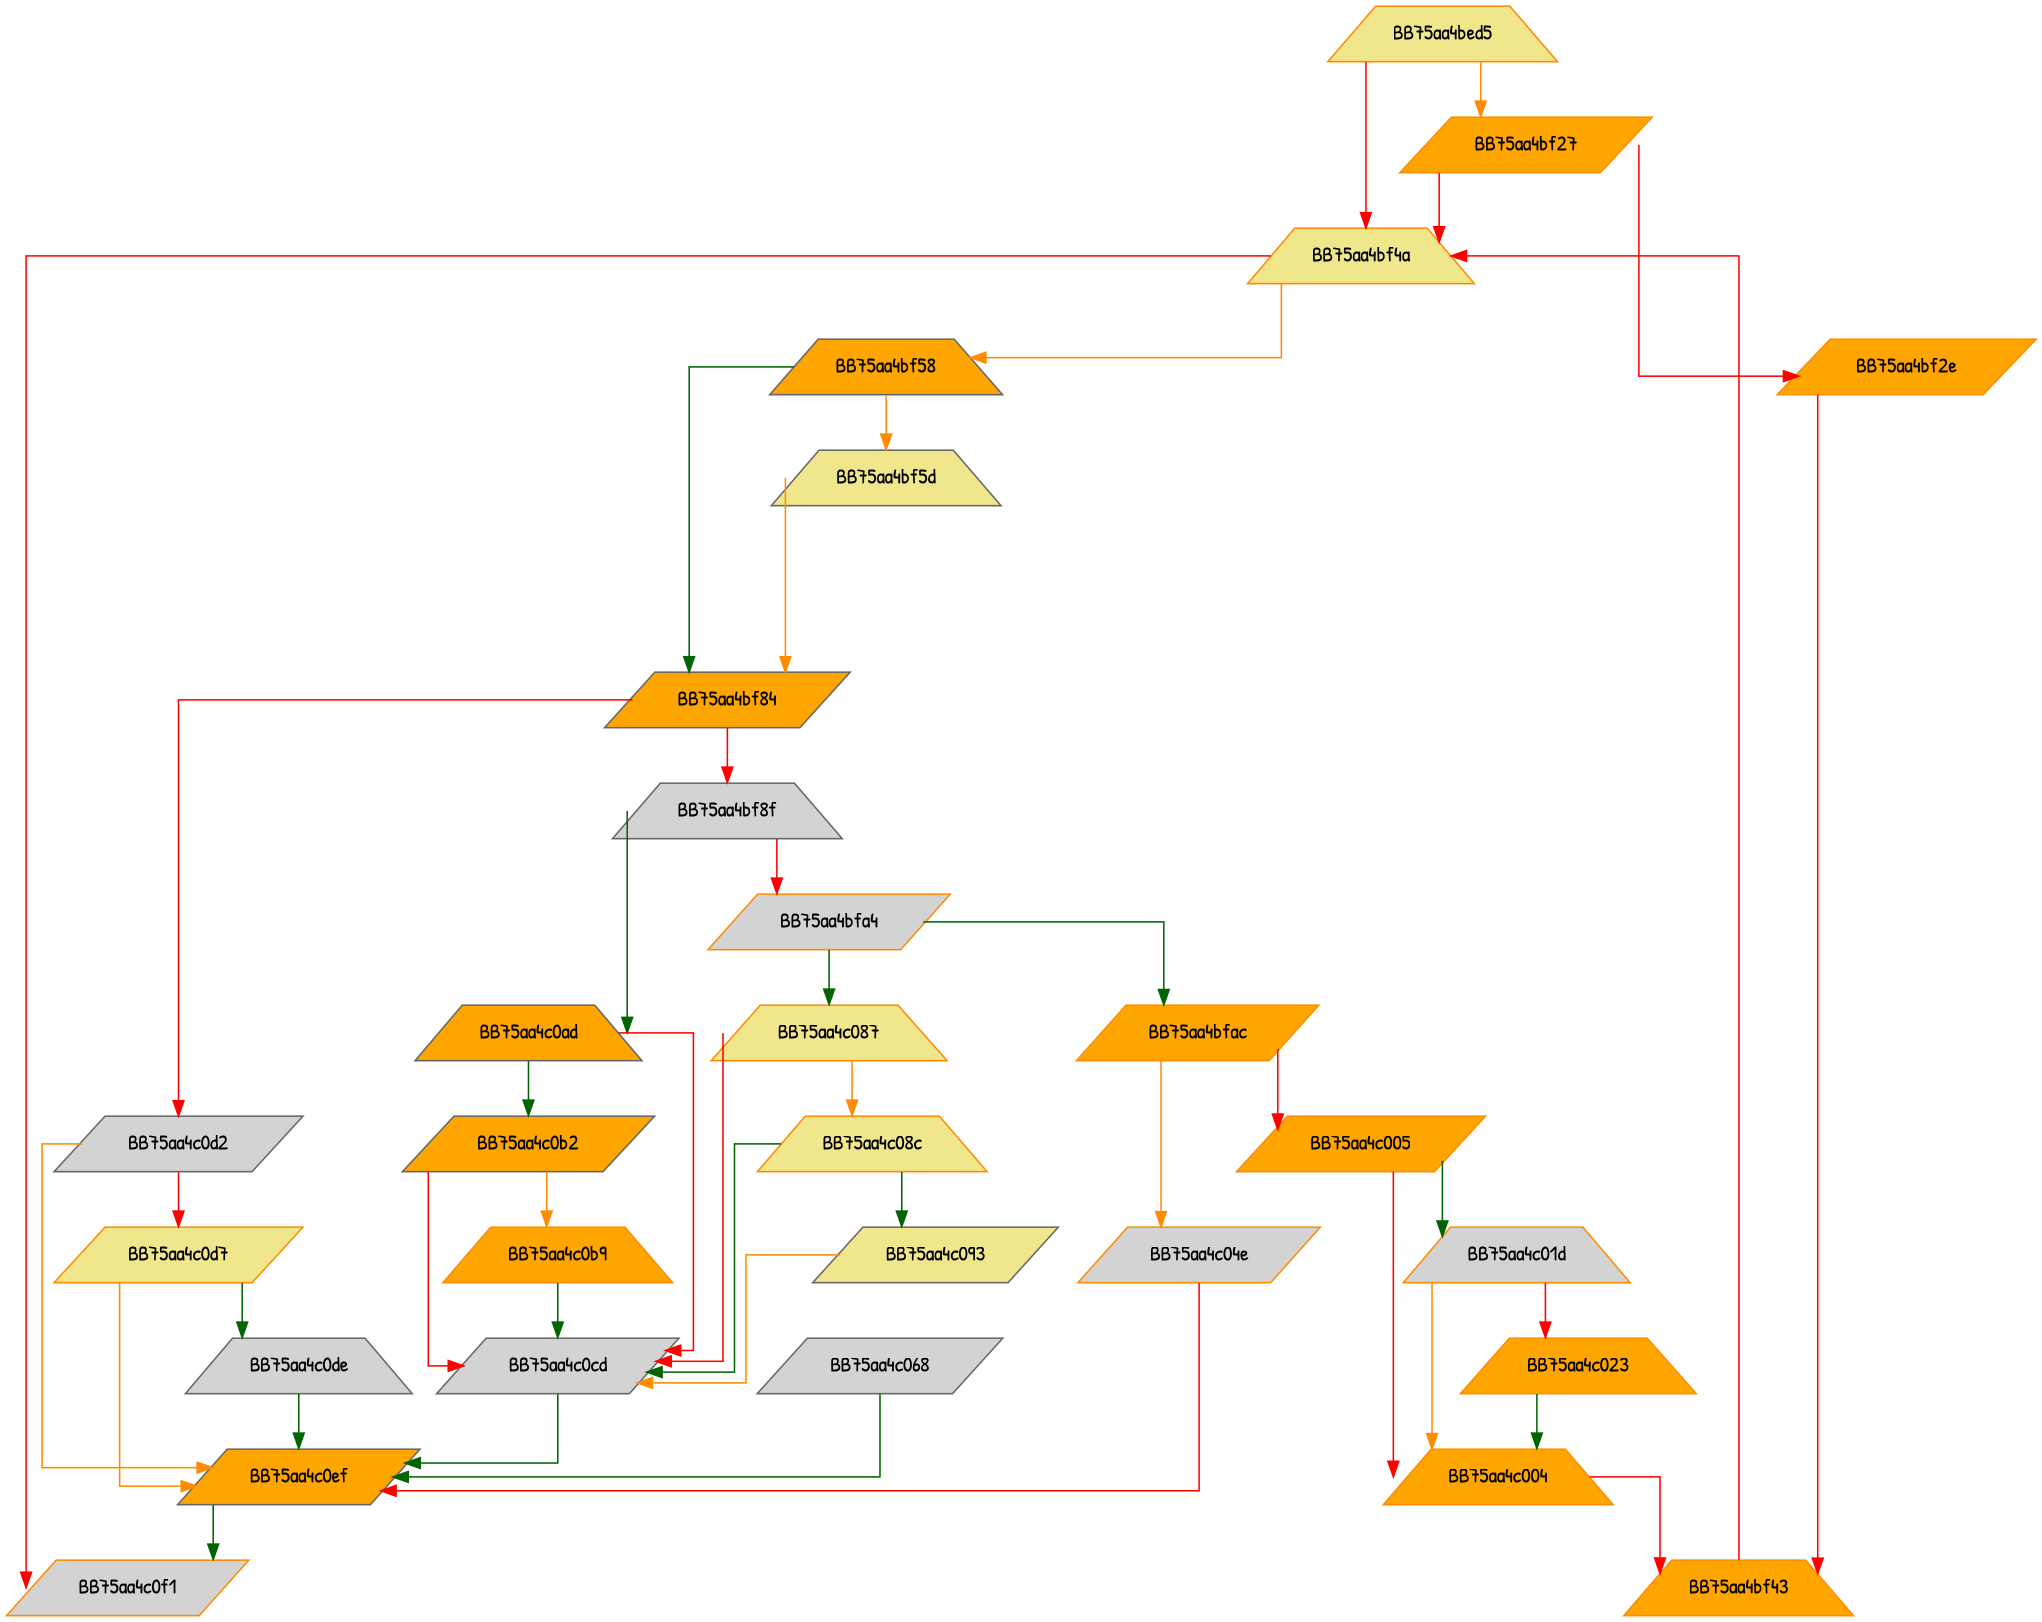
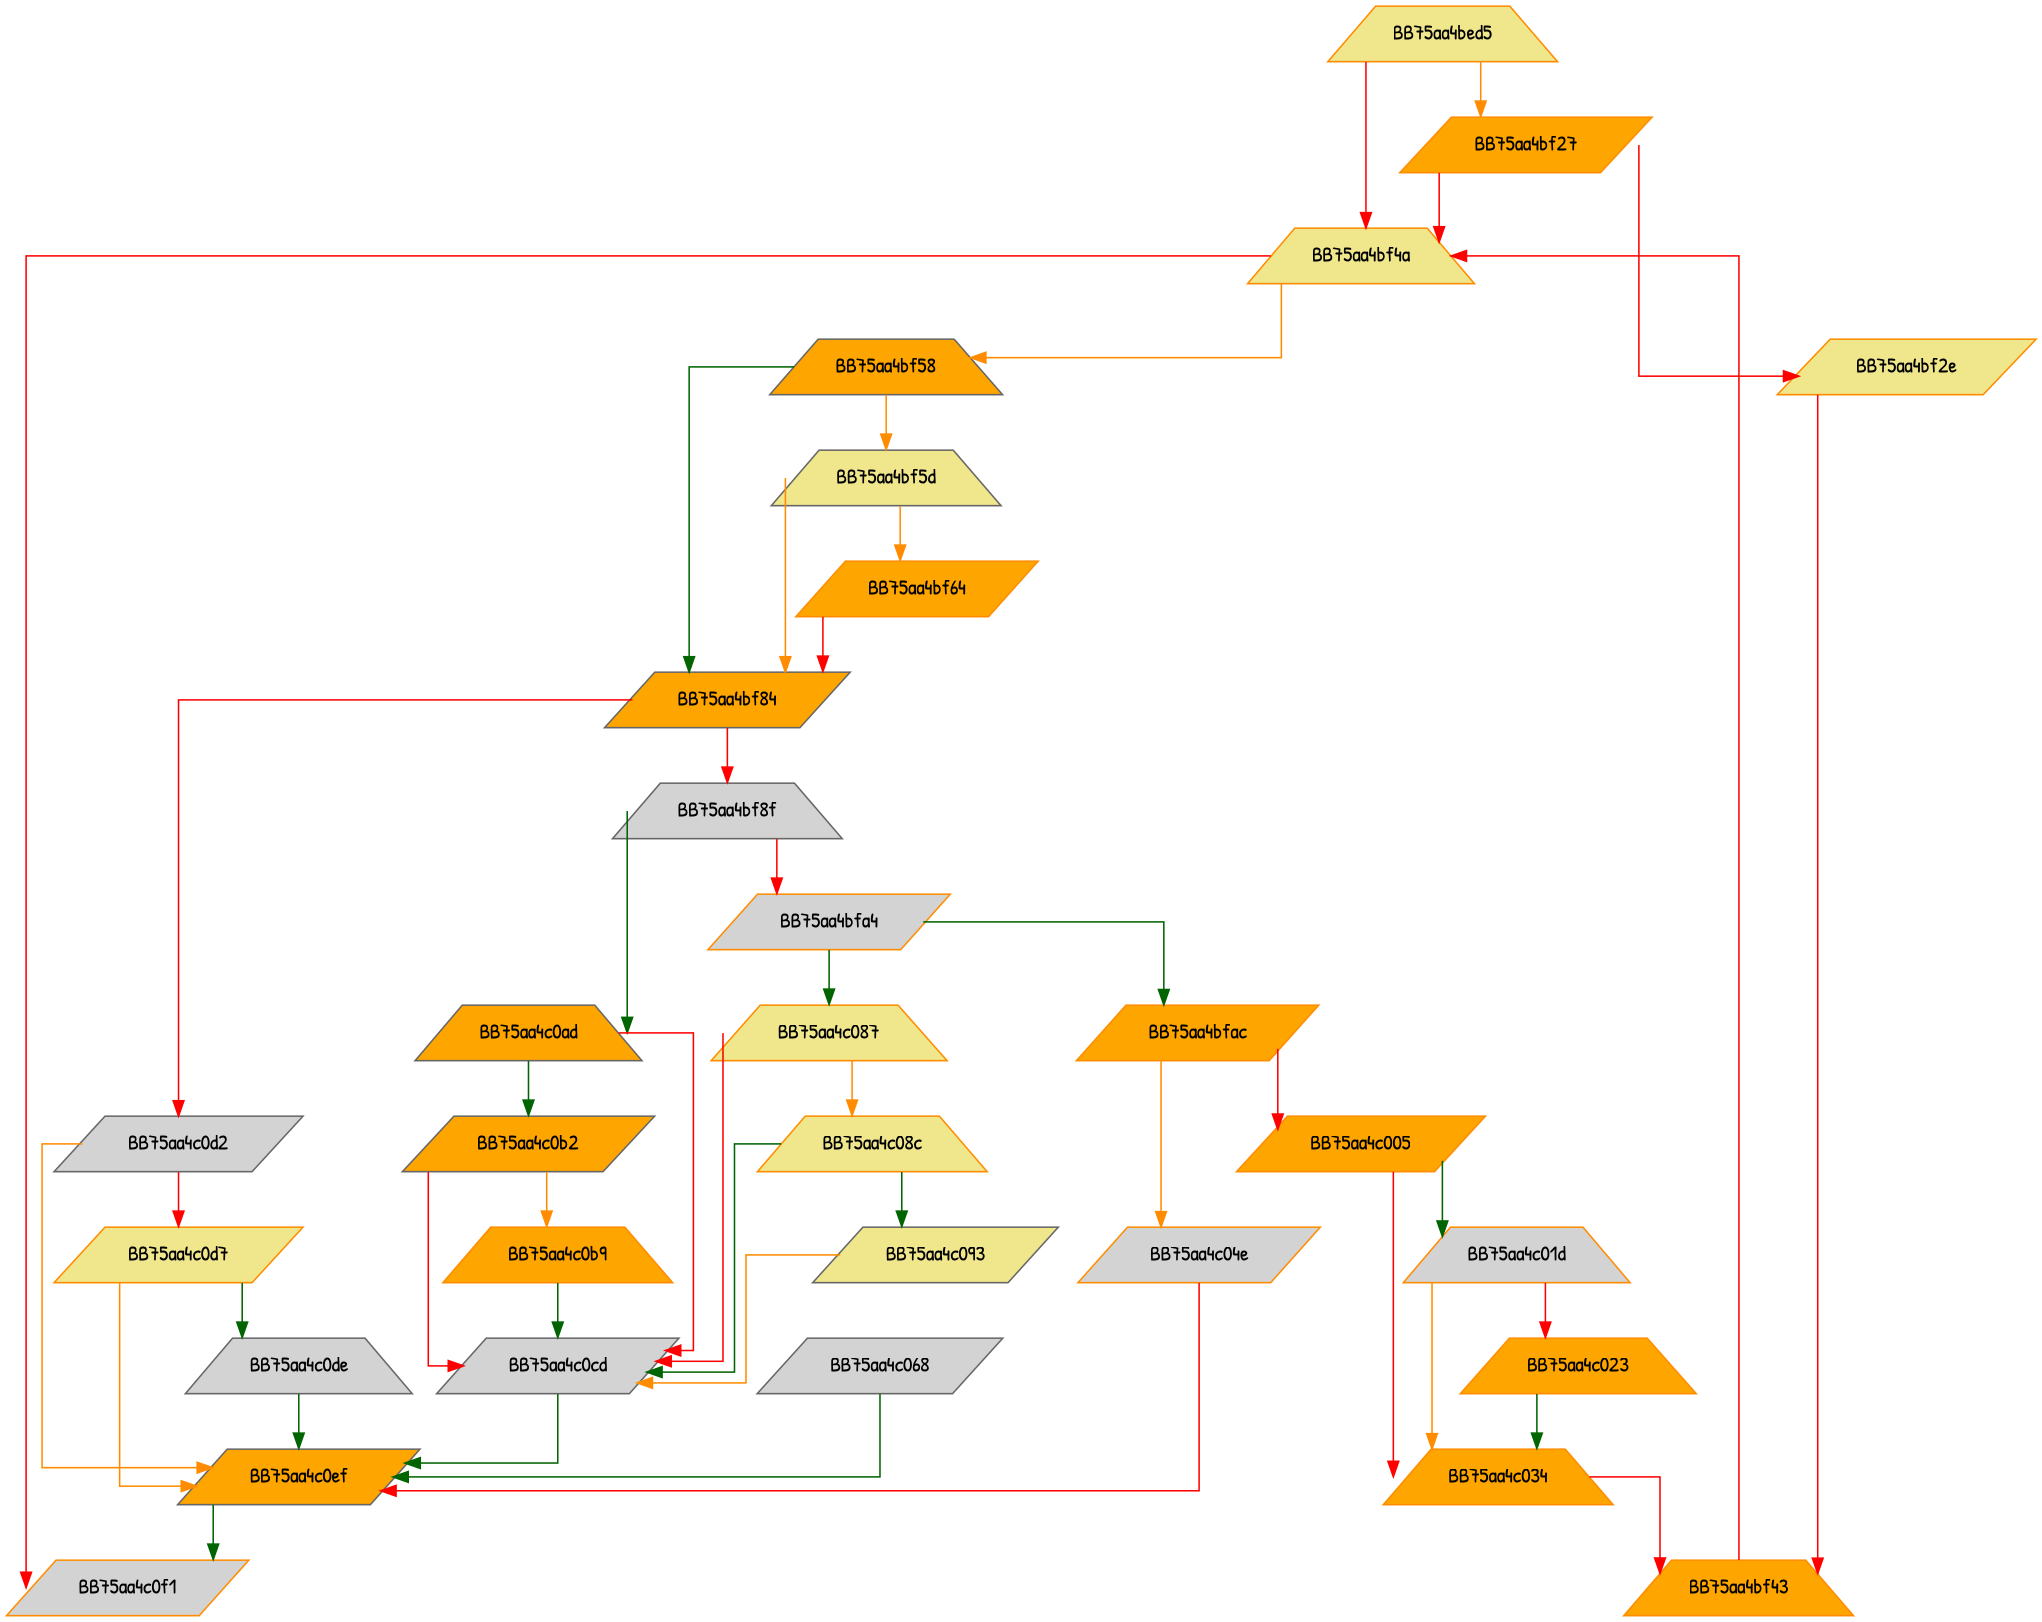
(1907, 367) -> (1907, 367)
none -> (917, 589)
(1498, 1477) -> (1498, 1477)
